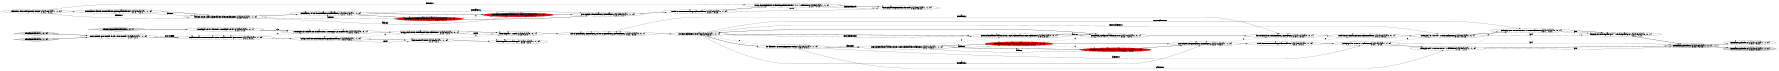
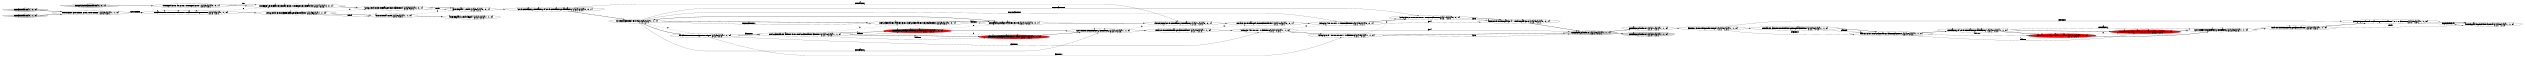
none -> (1676, 28)
